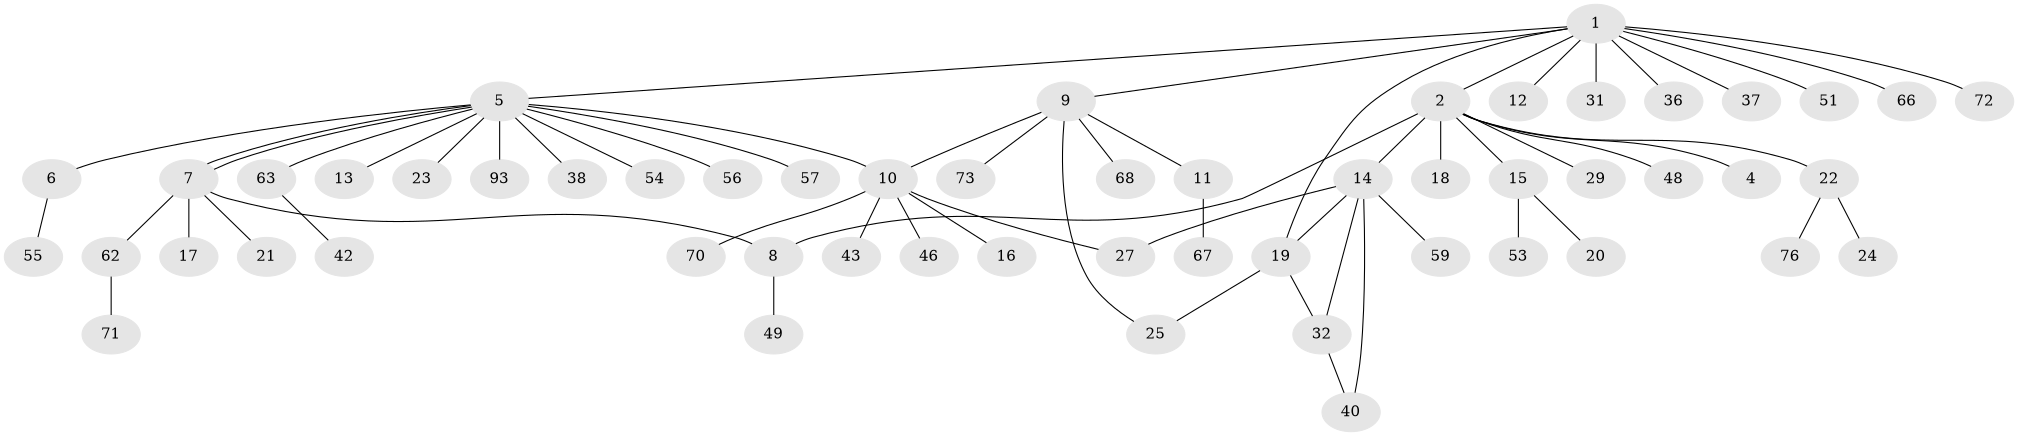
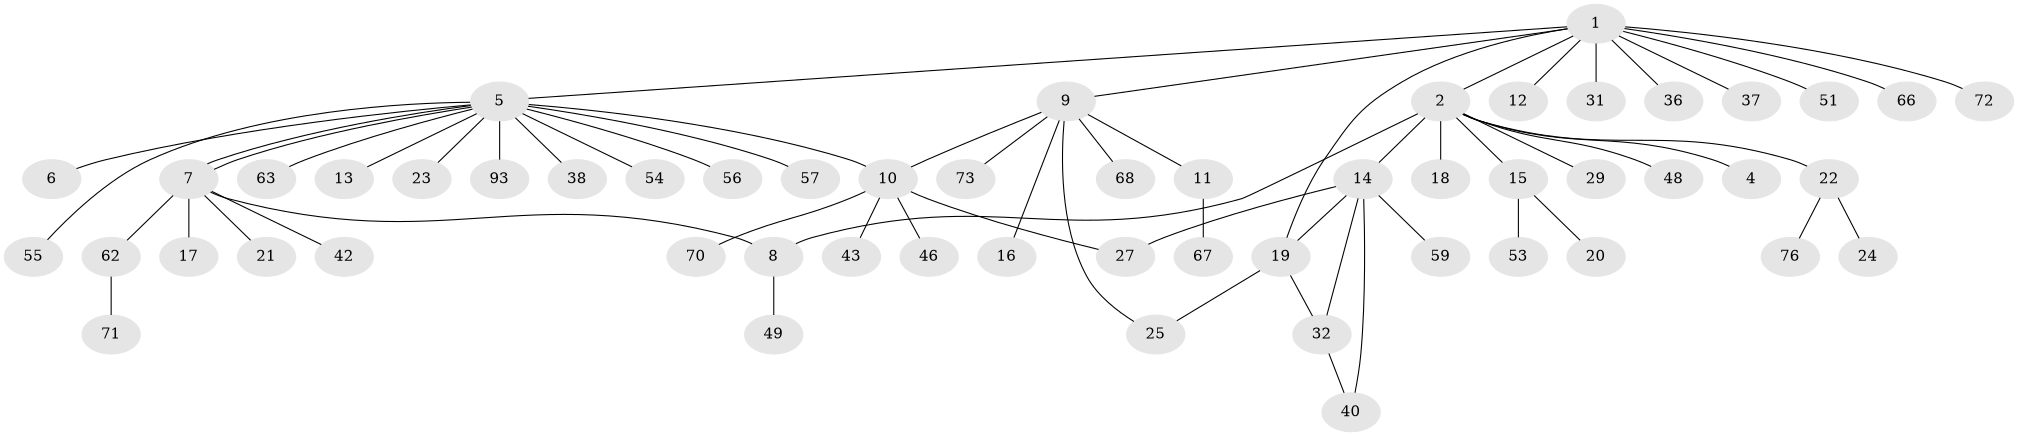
(43, 218) -> (277, 121)
(310, 222) -> (267, 218)
(957, 224) -> (1037, 179)
